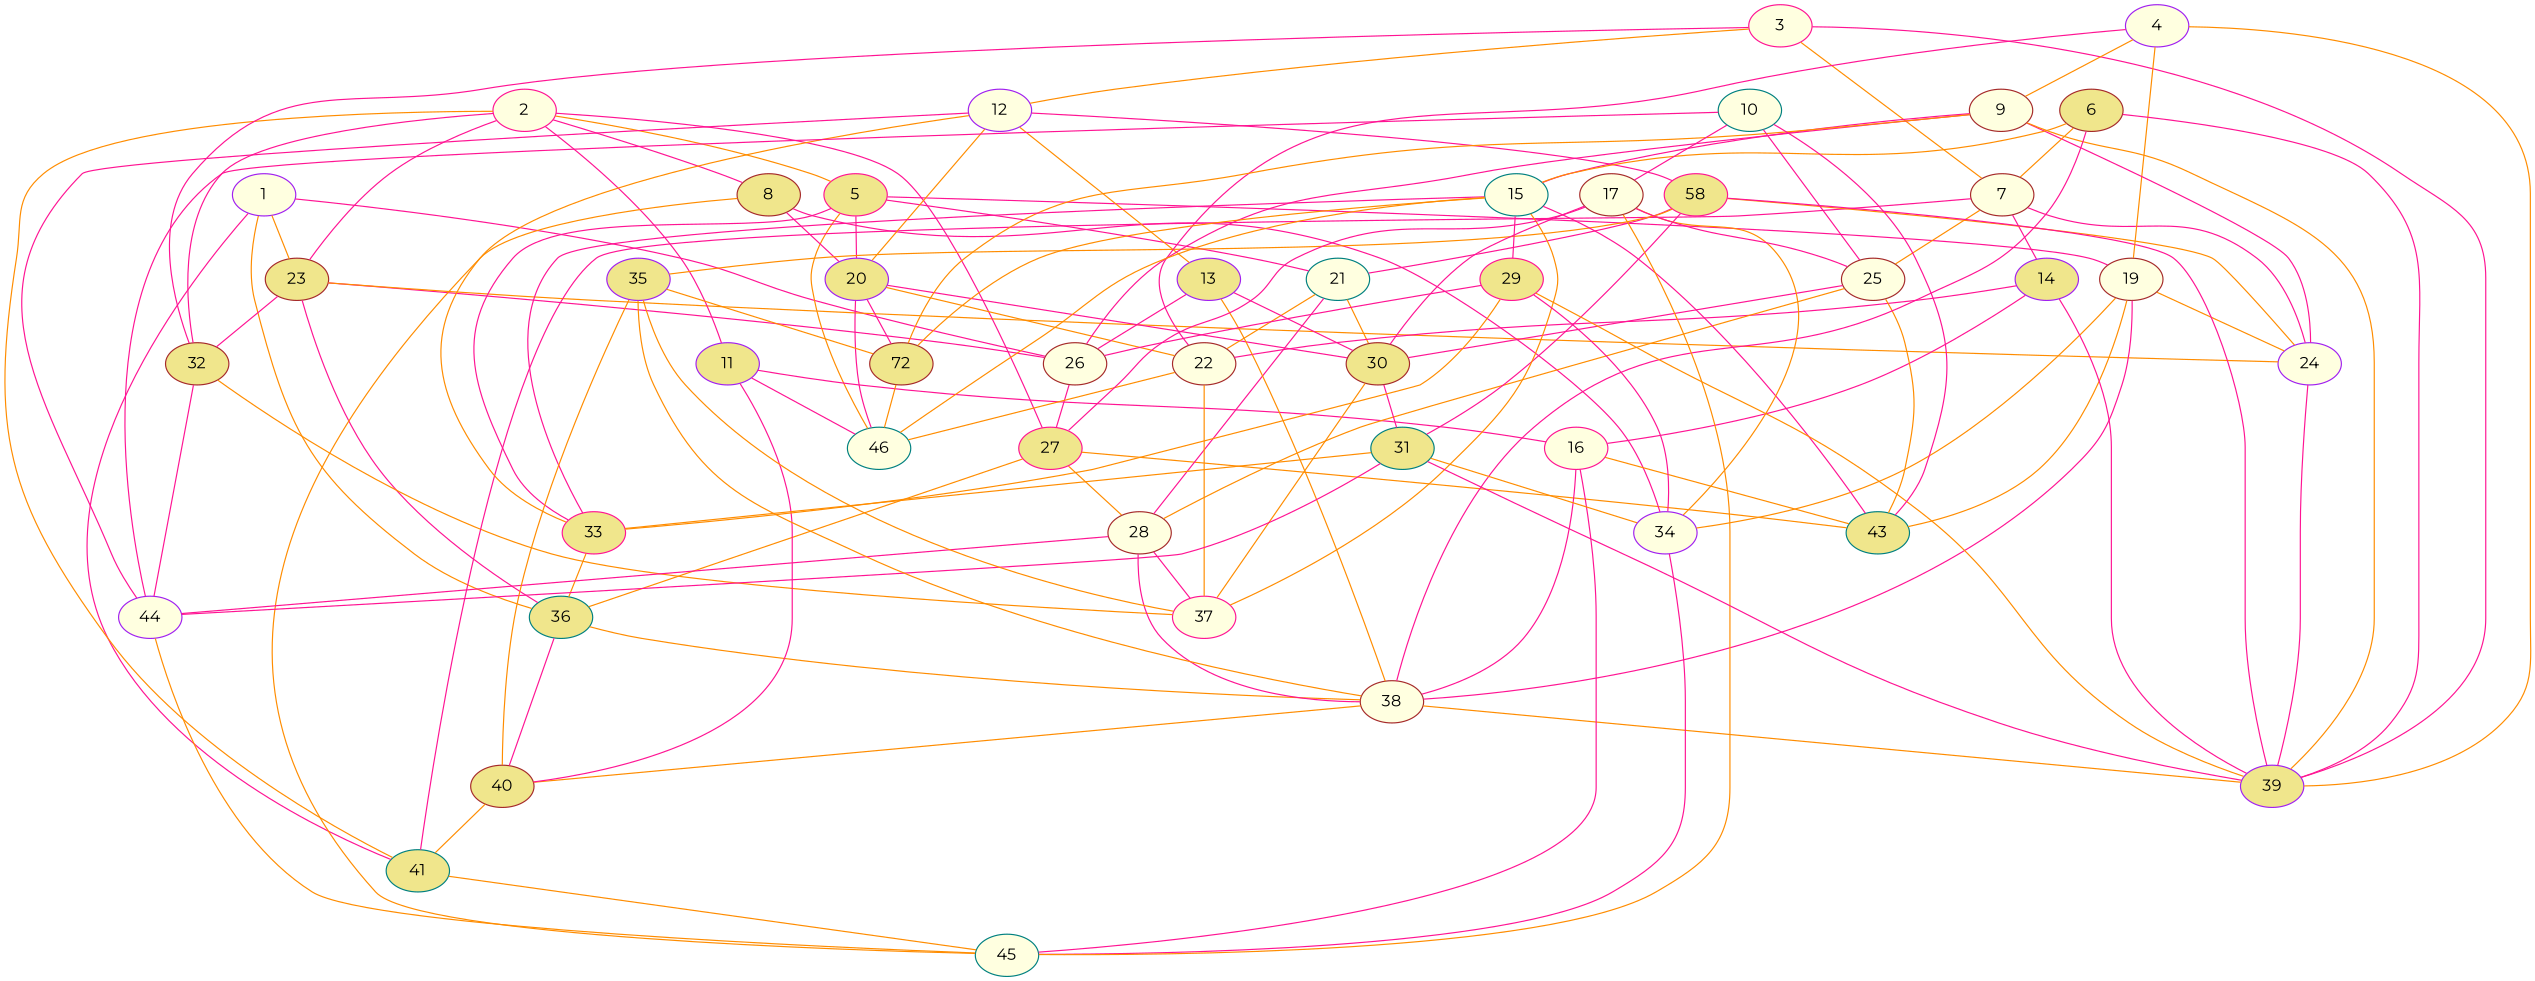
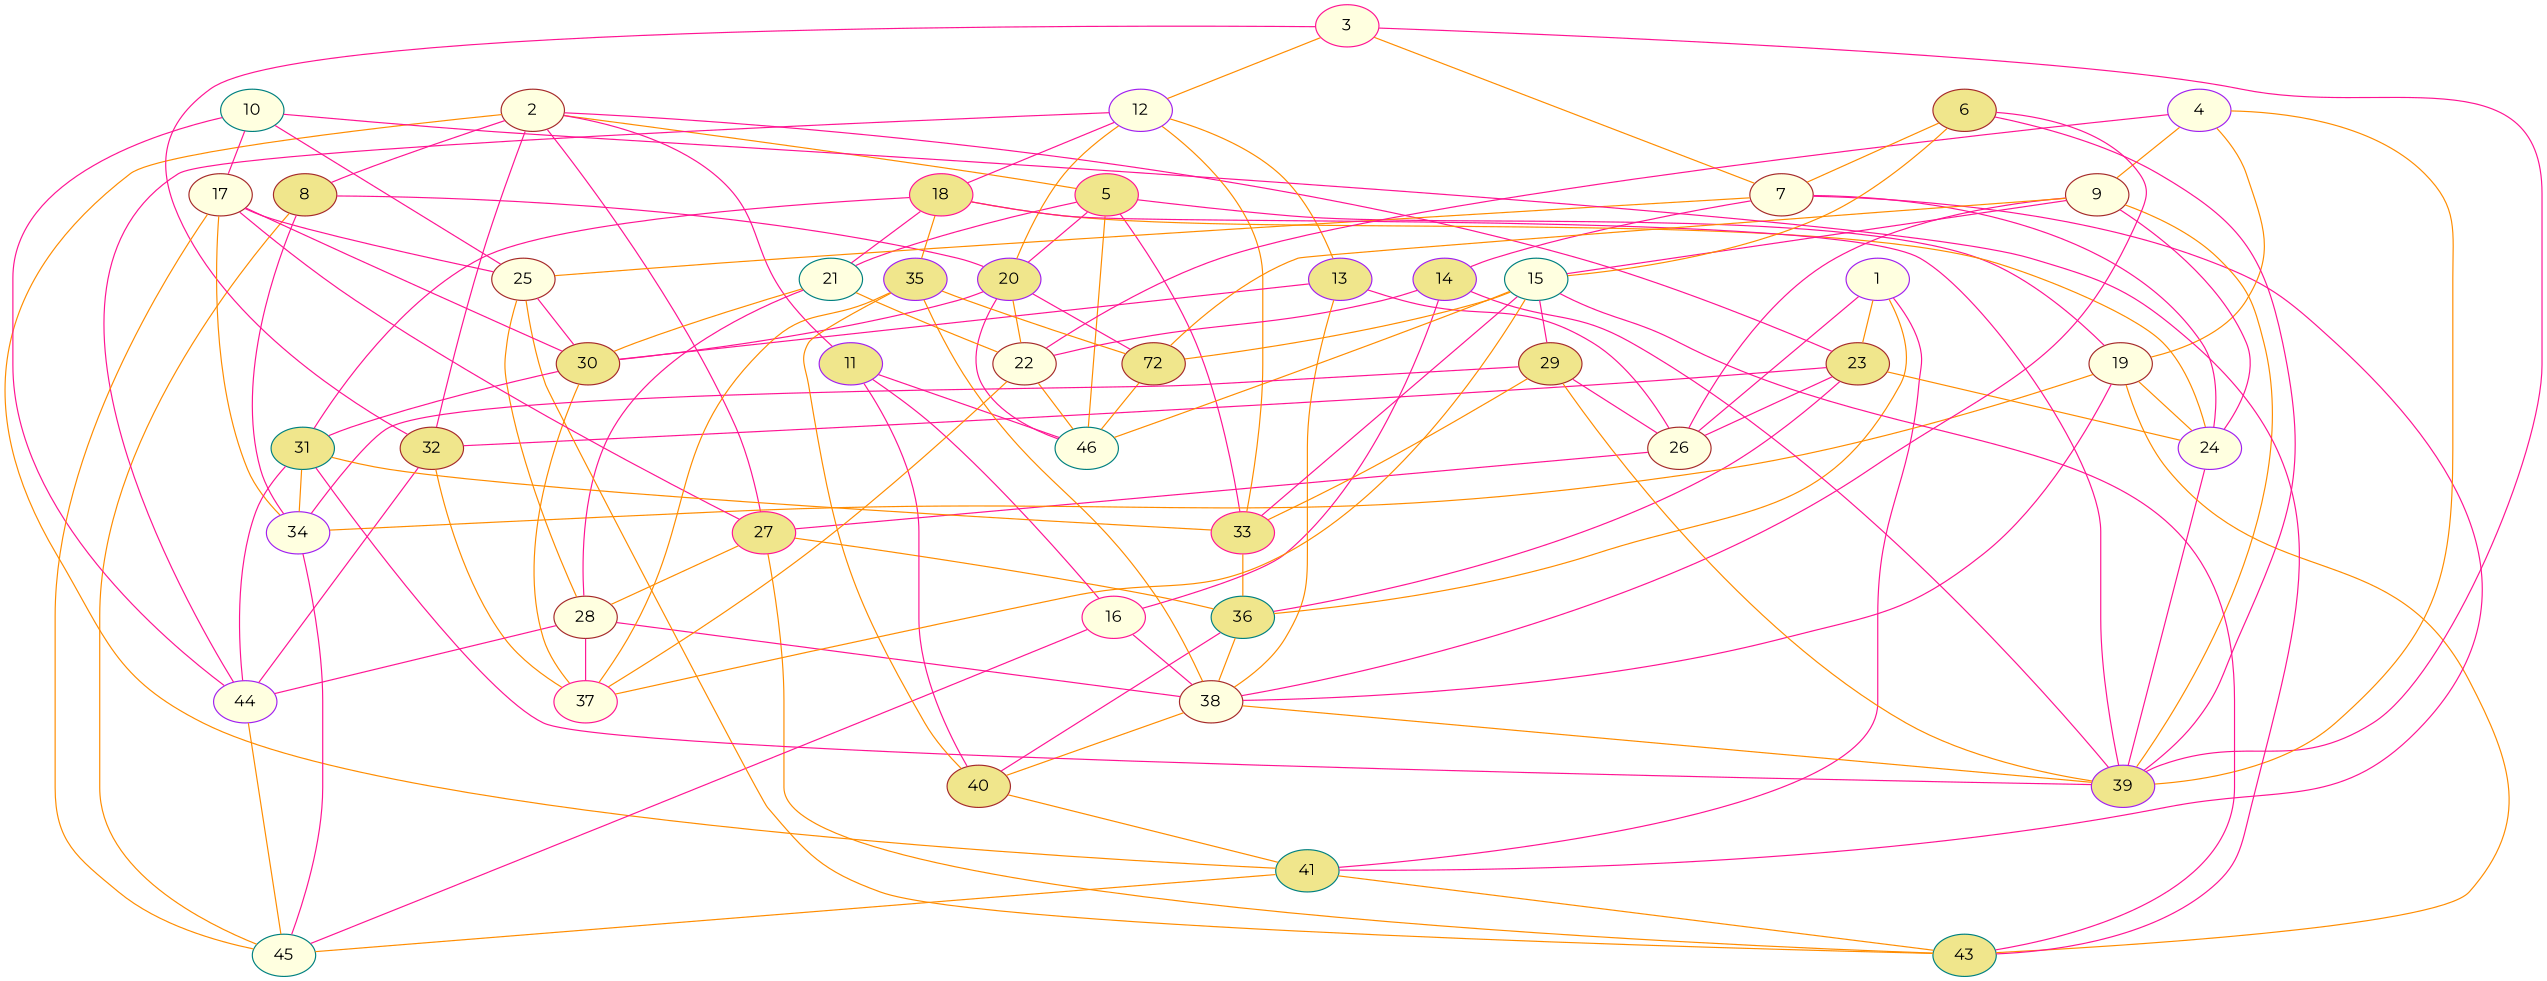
(525, 110) -> (533, 110)
(1696, 195) -> (941, 195)
(1512, 279) -> (1550, 364)
(1739, 494) -> (1636, 913)
